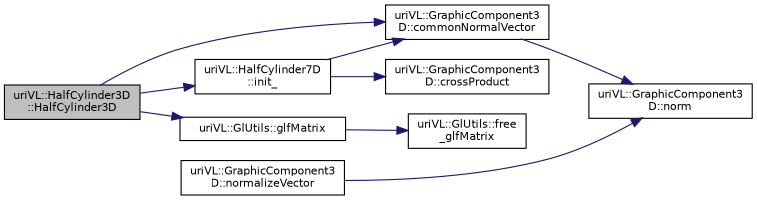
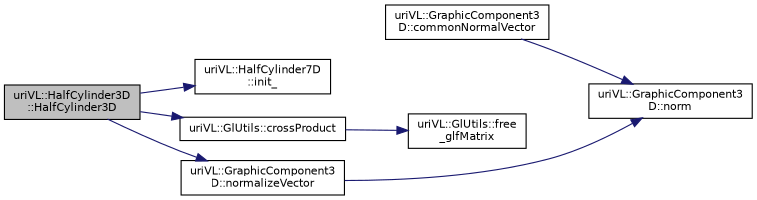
(233, 37) -> (152, 139)
(360, 51) -> none
(467, 77) -> none
(263, 129) -> (263, 129)
